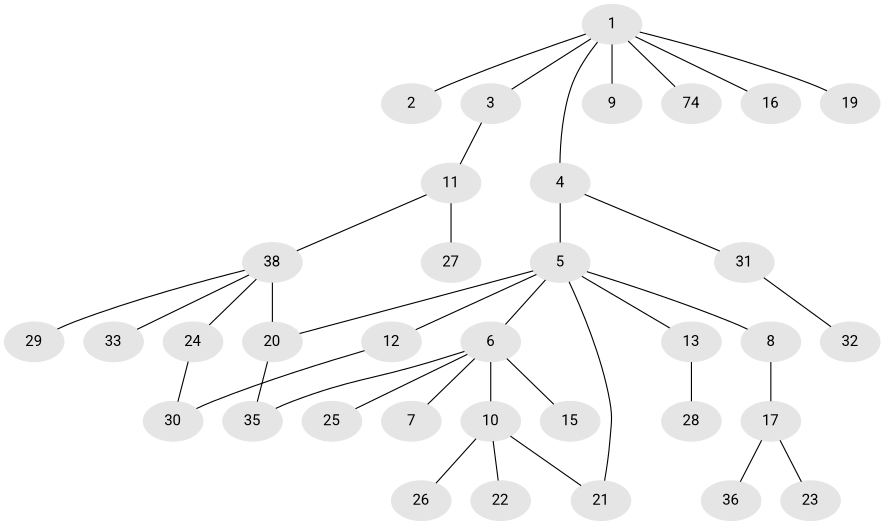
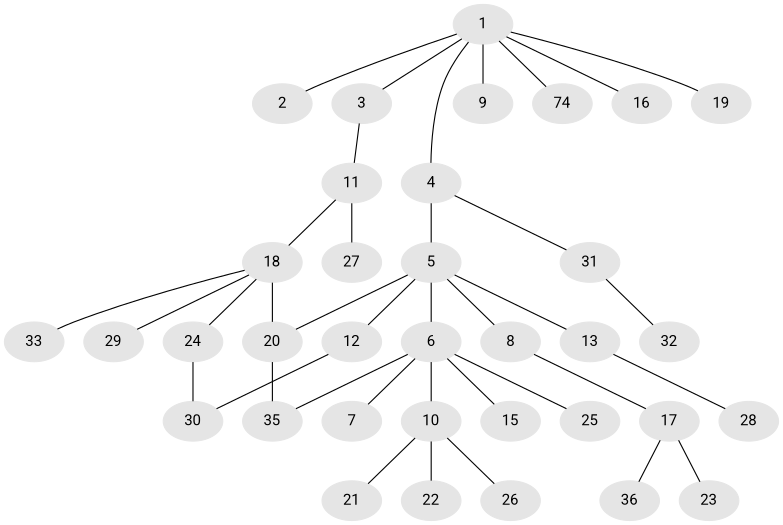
(272, 262) -> (272, 262)
(605, 378) -> none
